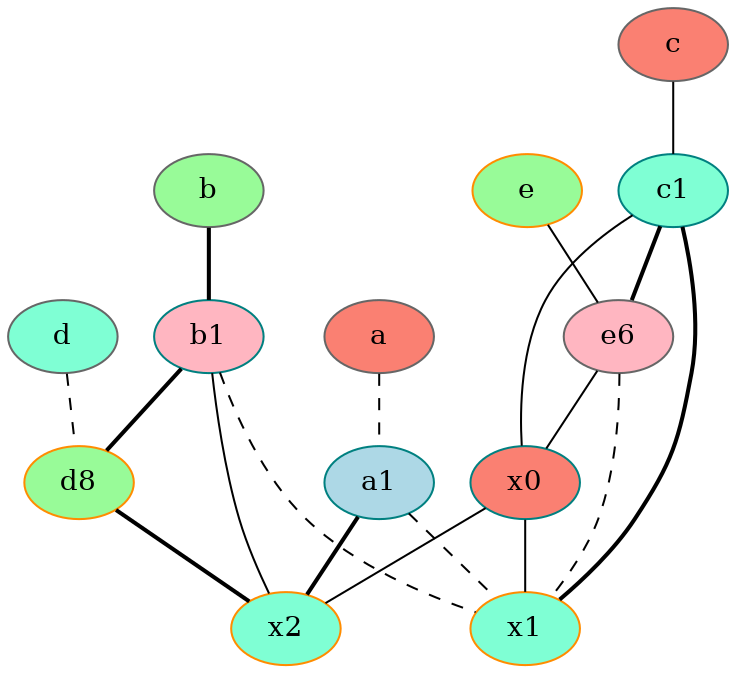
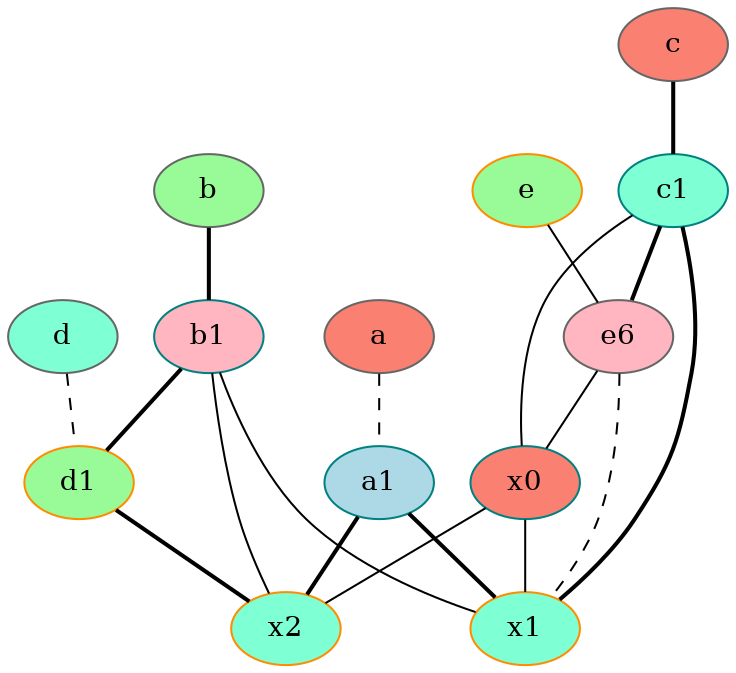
(673, 118) -> (673, 118)
(79, 483) -> (79, 483)
(315, 527) -> (315, 527)
(452, 555) -> (452, 555)
